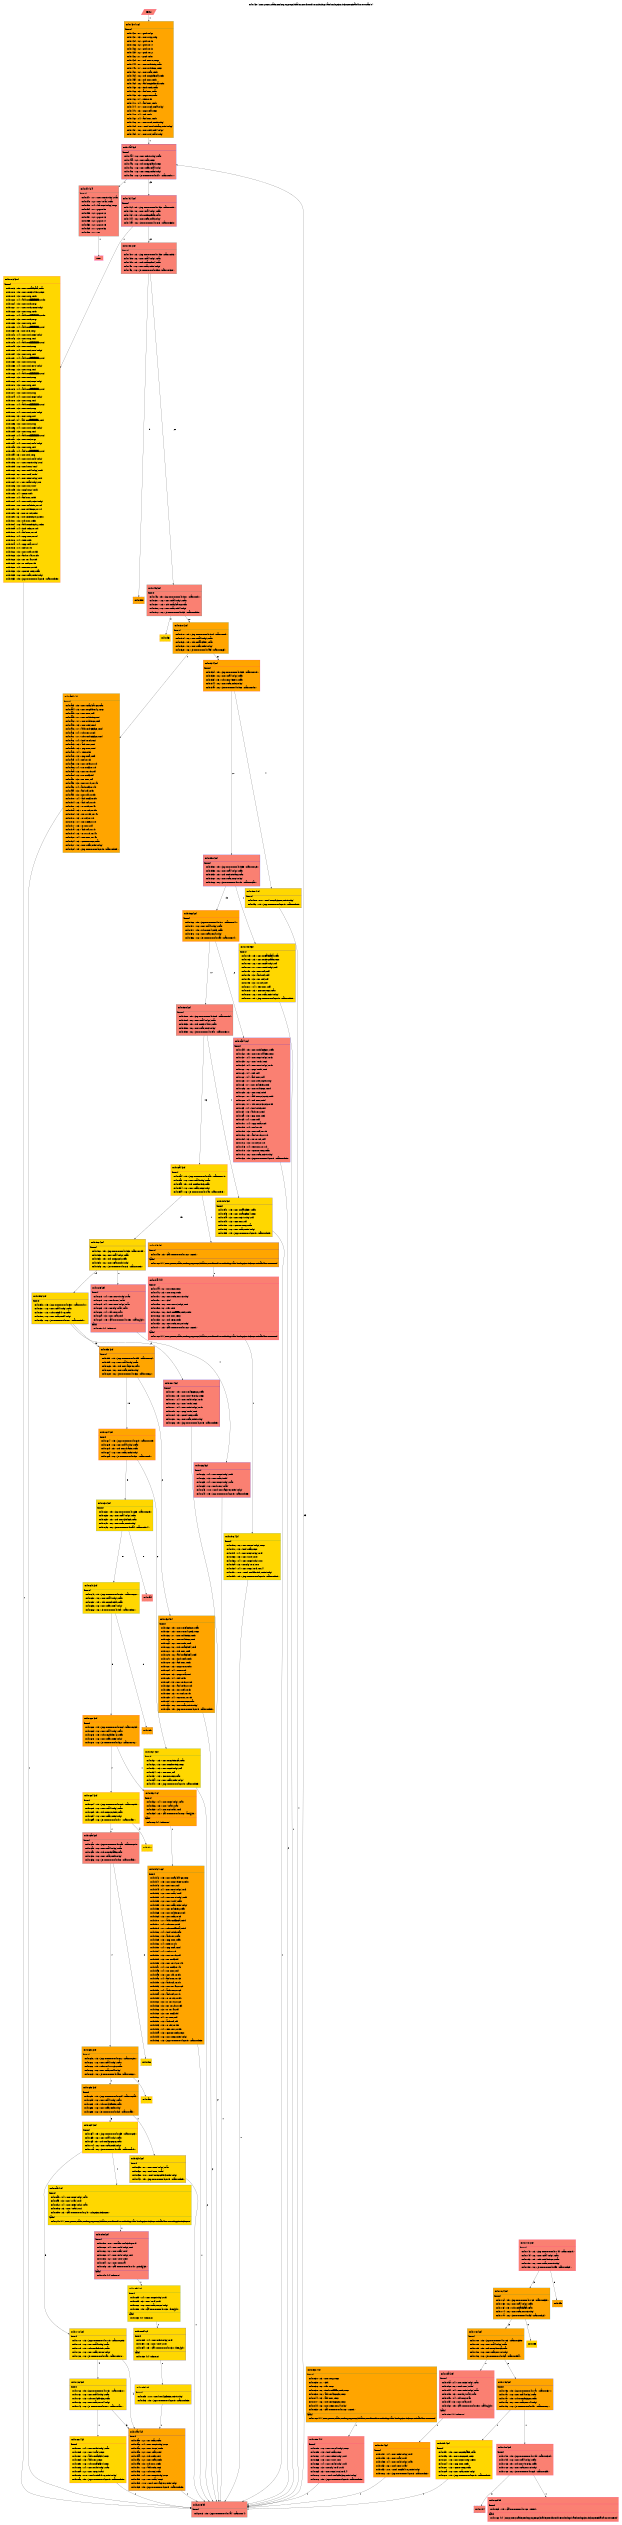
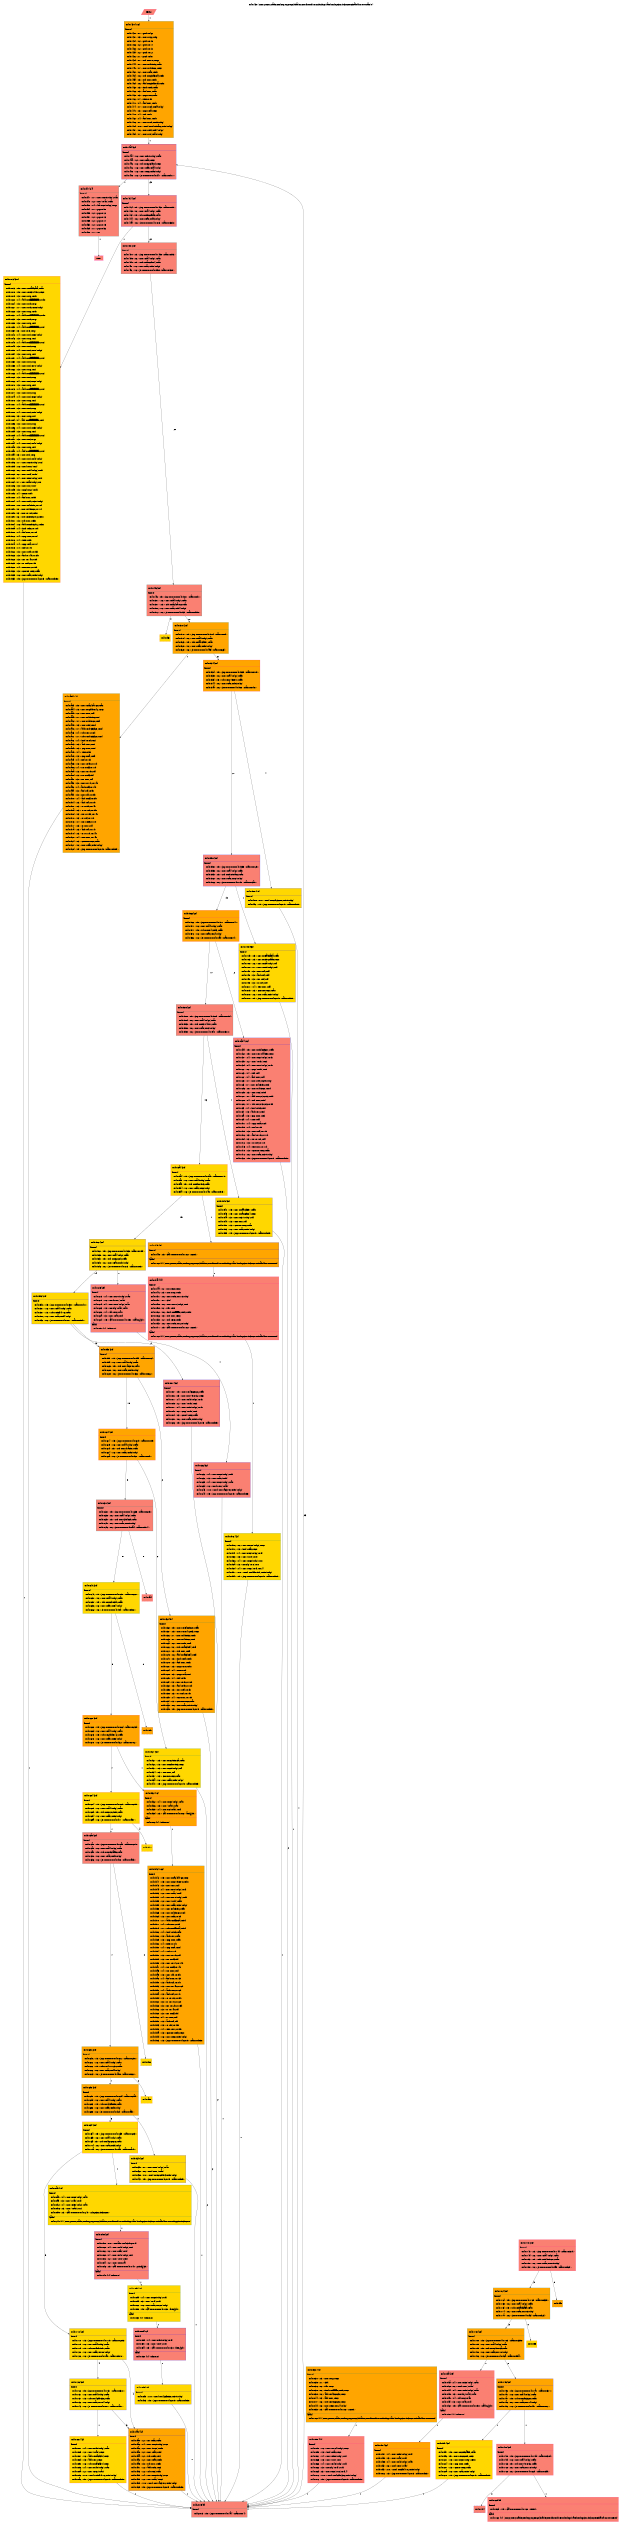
(139, 600) -> none
(125, 1515) -> (125, 1515)
(160, 2344) -> (160, 2344)
(161, 2416) -> (188, 2452)
